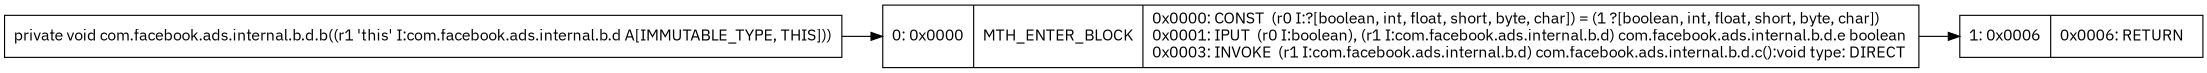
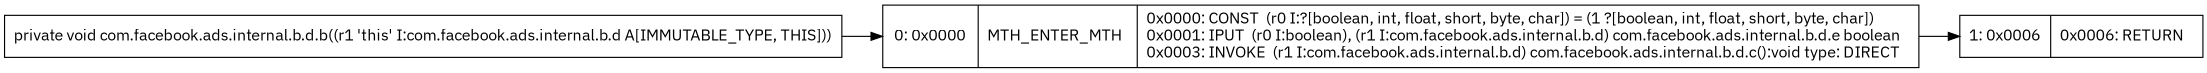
(1058, 36) -> (1055, 36)
